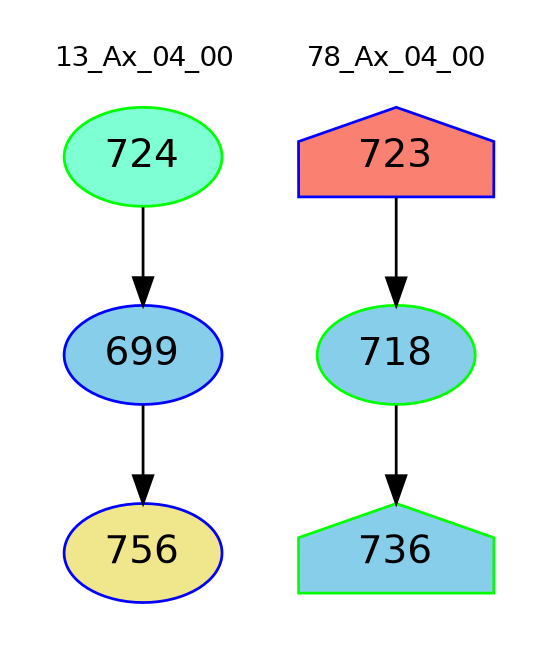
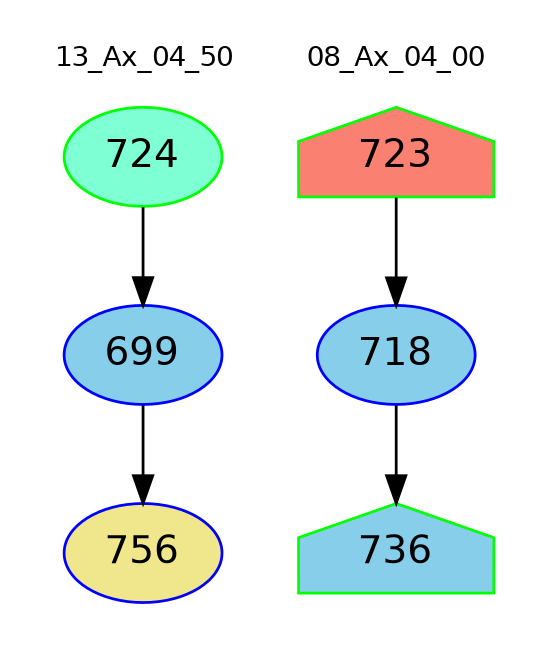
(144, 59) -> (144, 59)
(396, 59) -> (396, 59)
(396, 157) -> (396, 157)
(396, 355) -> (396, 355)
